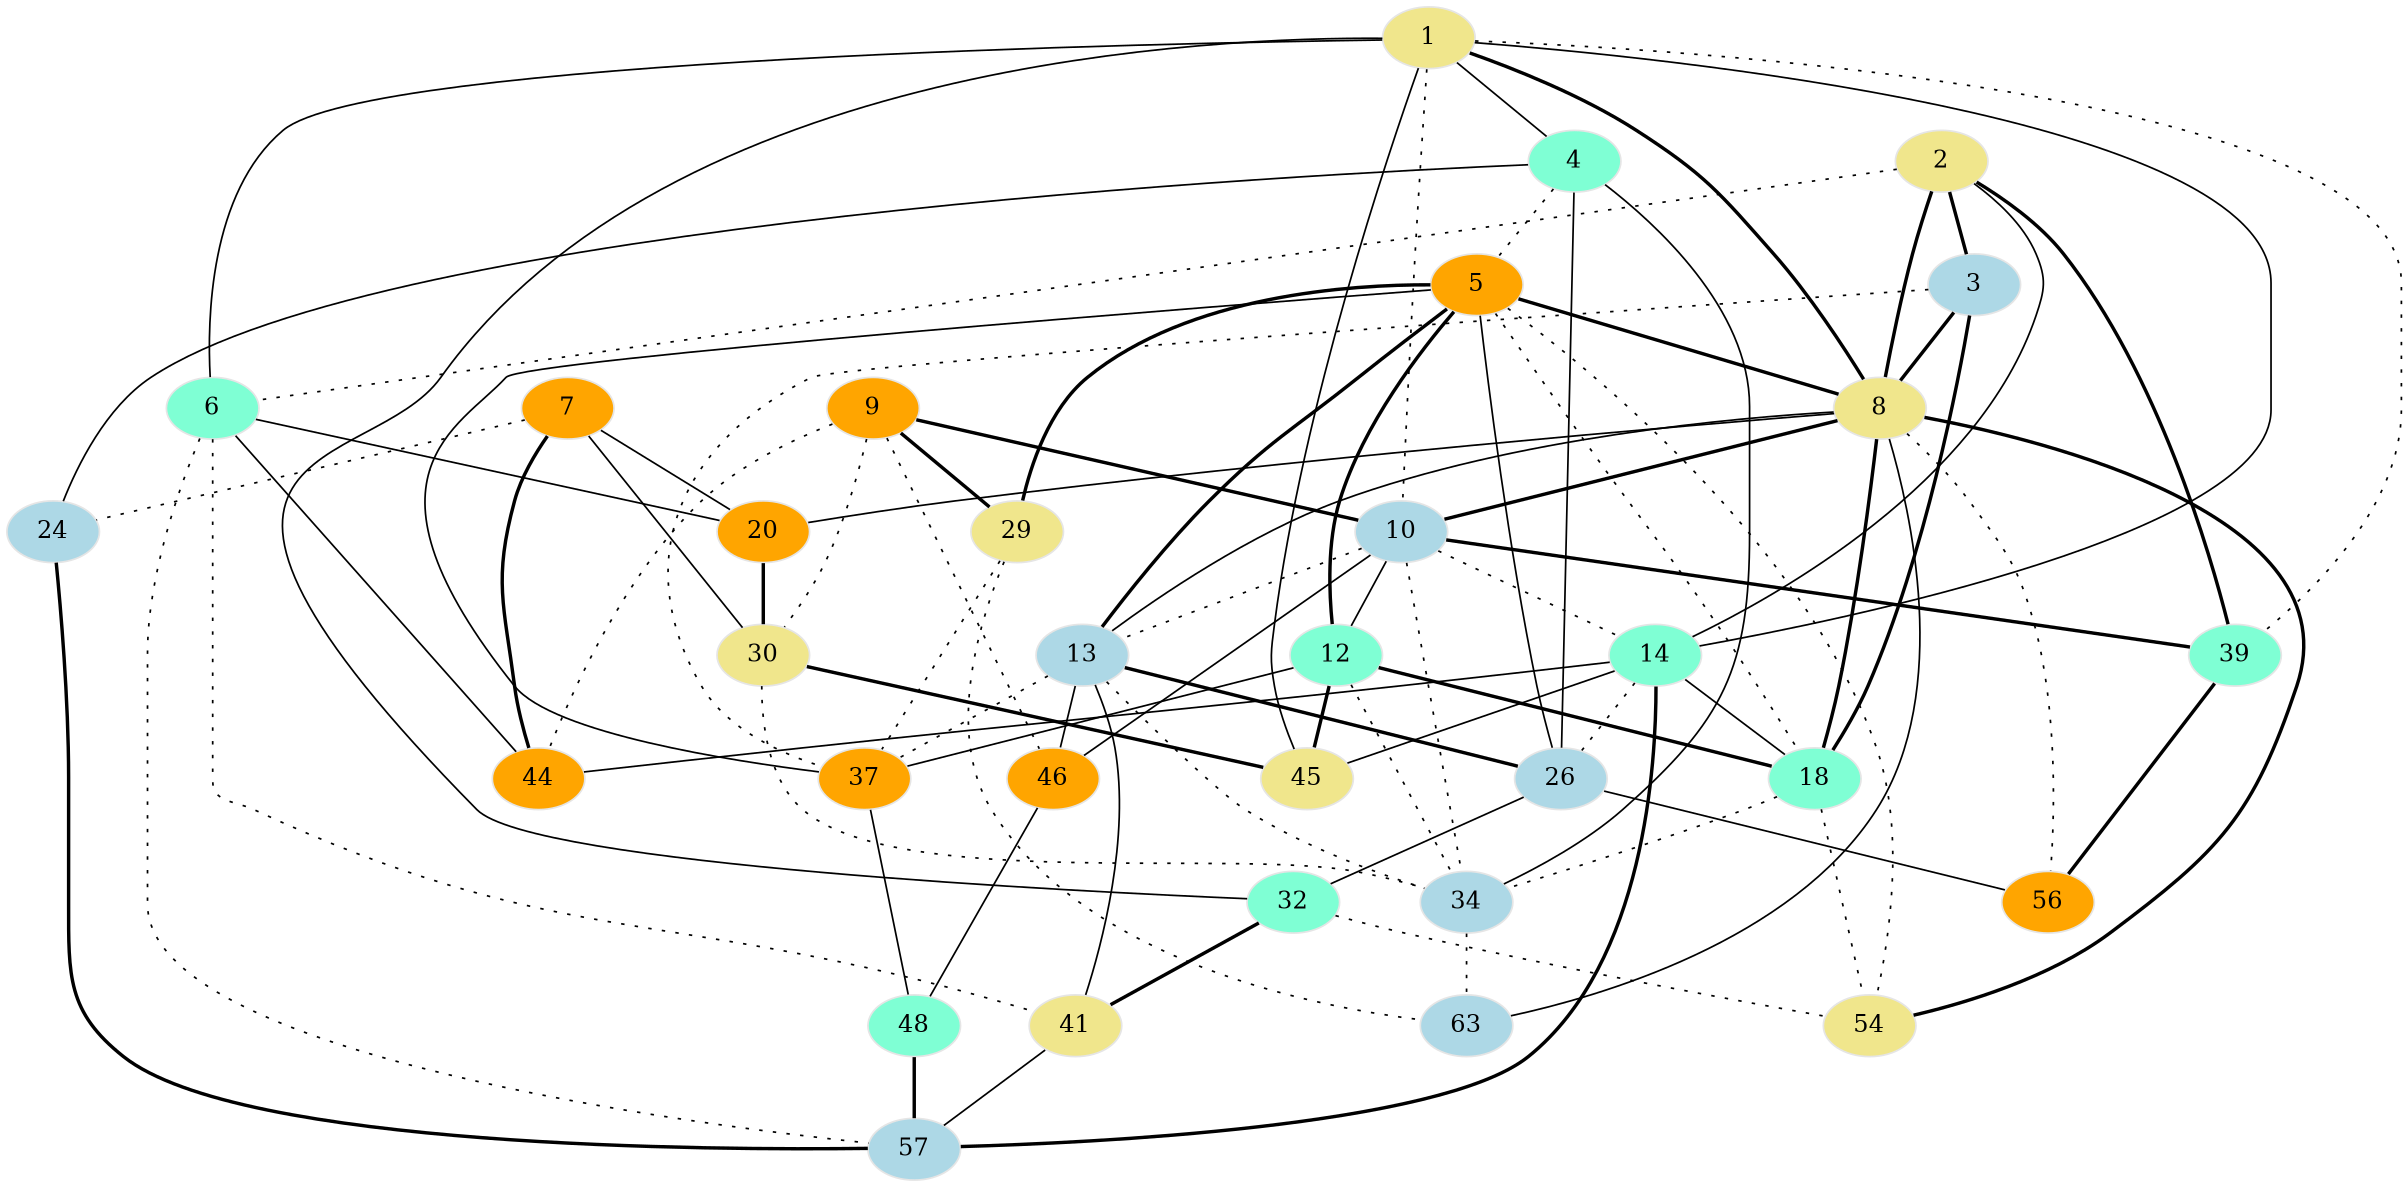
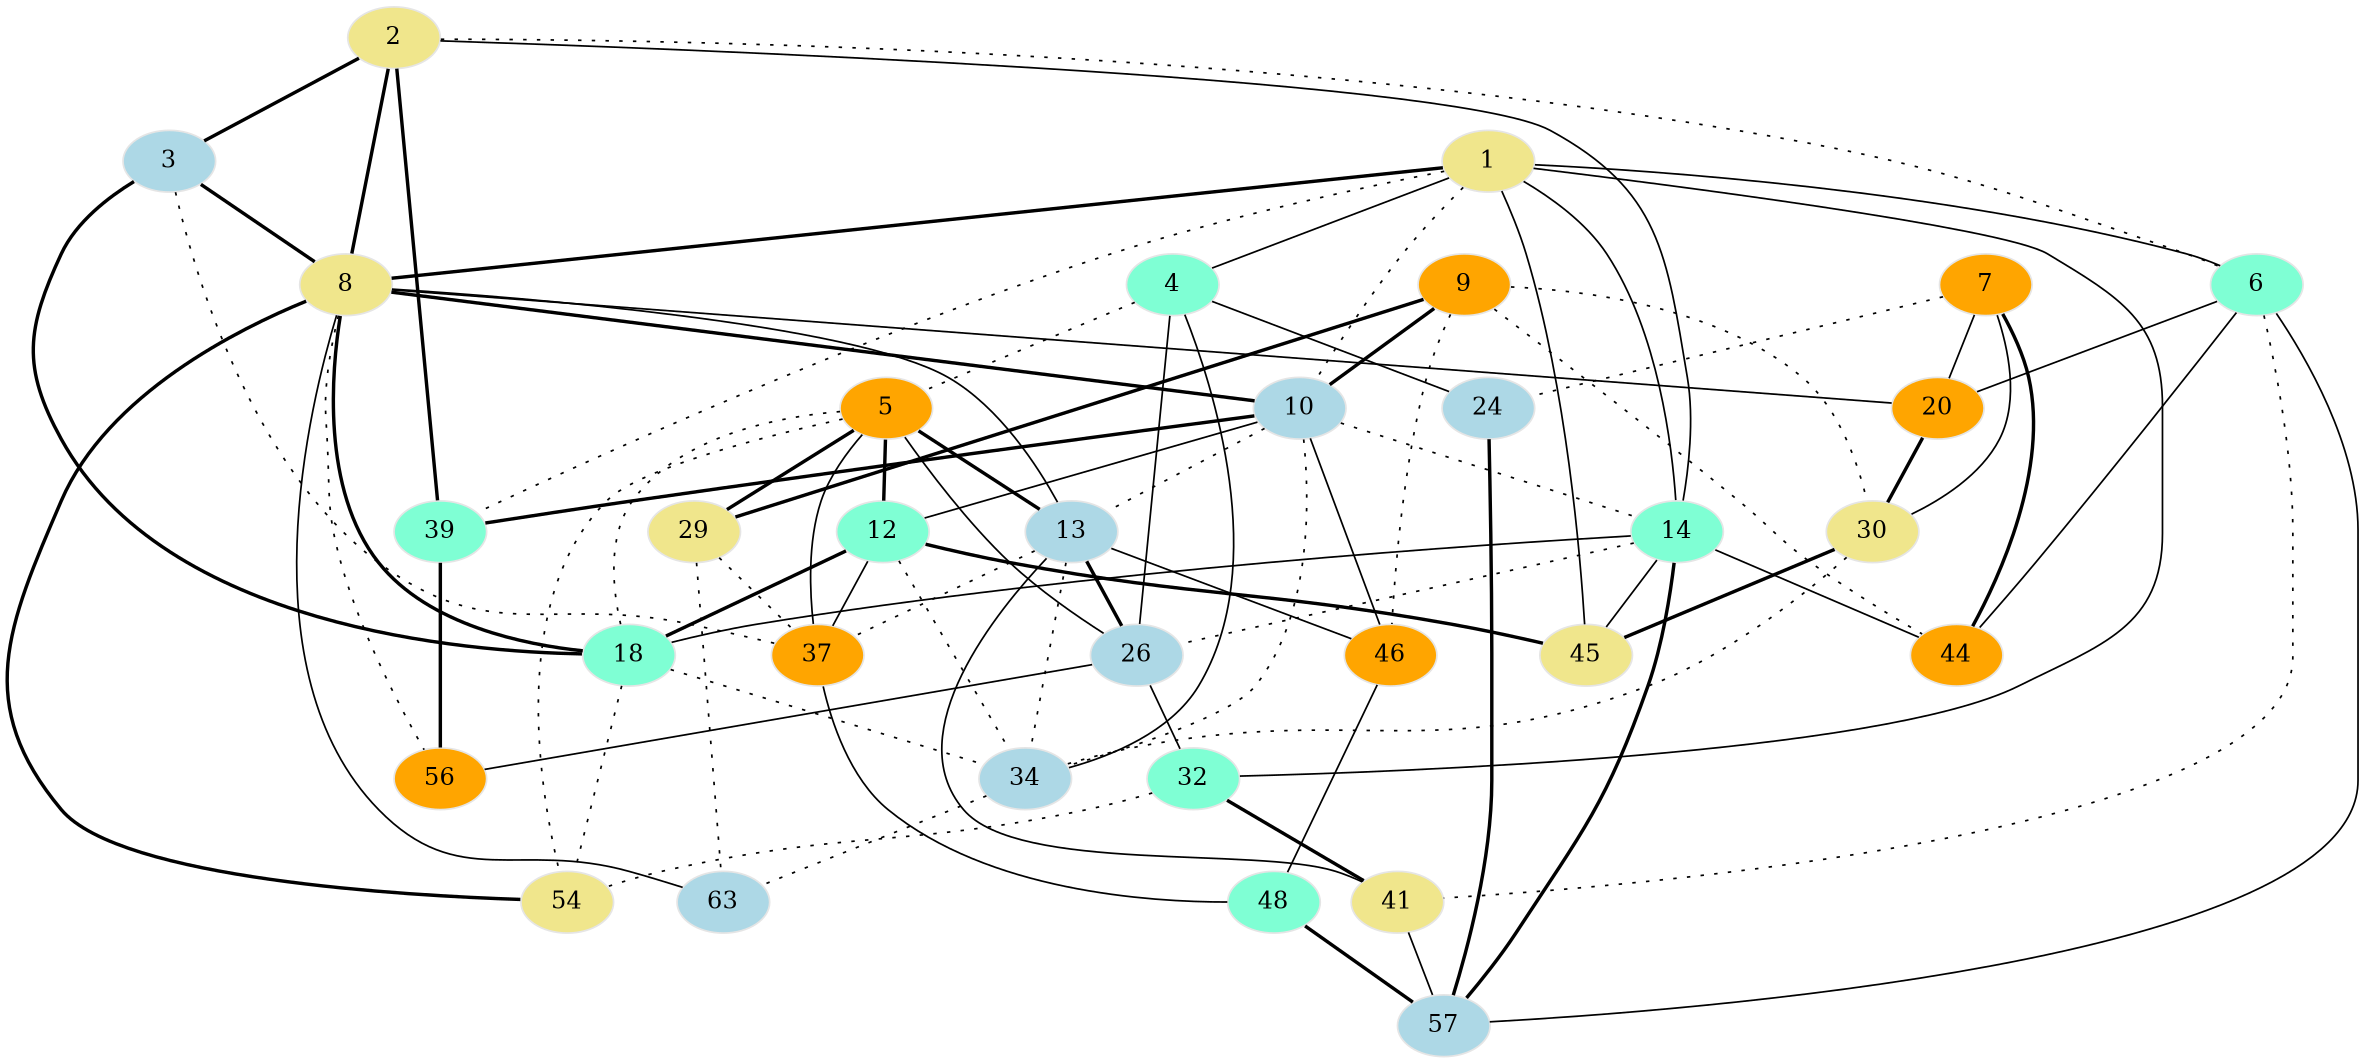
(1679, 347) -> none
(255, 1010) -> (2190, 914)
